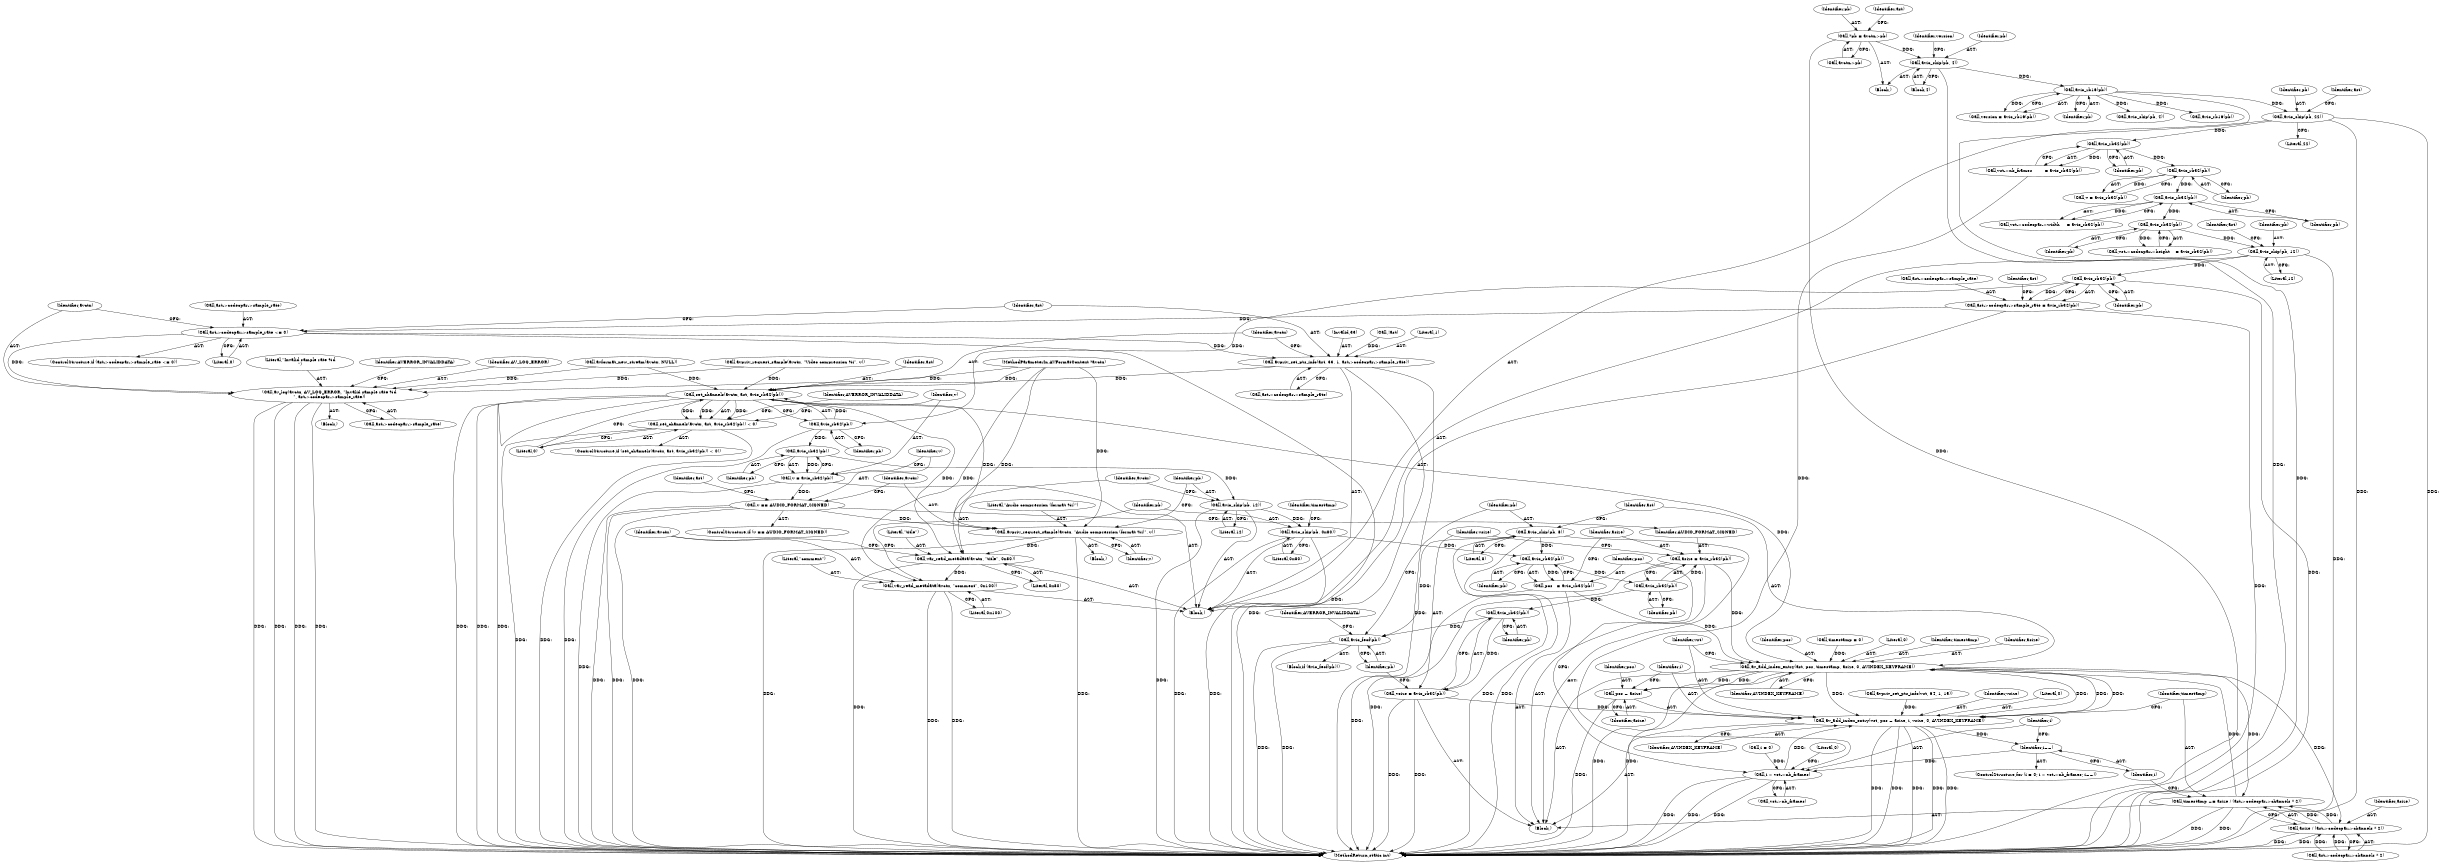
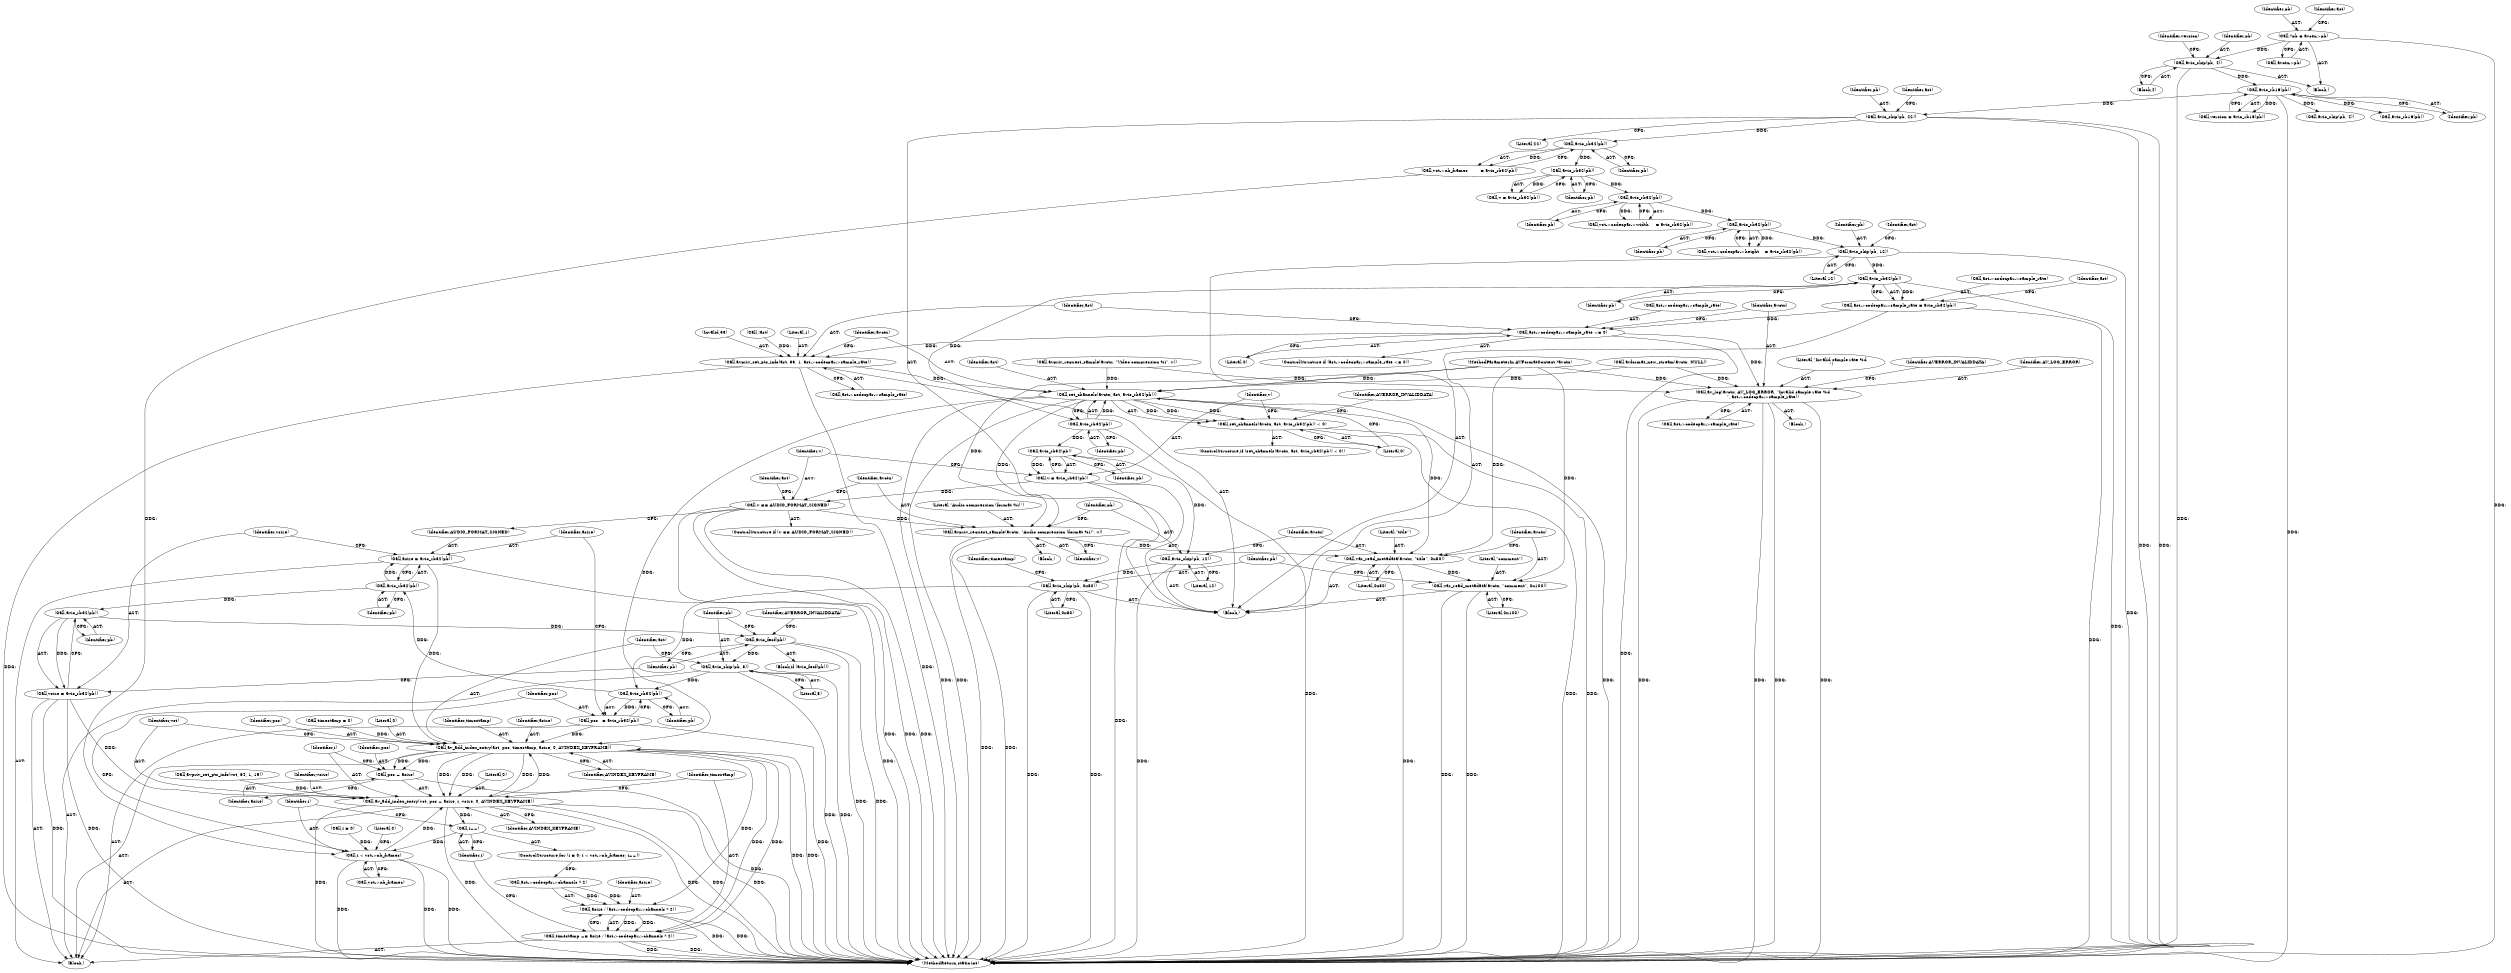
(1422, 554) -> (746, 653)
(2037, 748) -> (468, 829)
(2349, 840) -> (565, 868)
